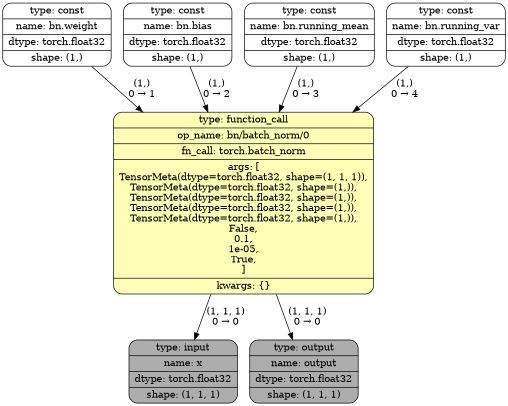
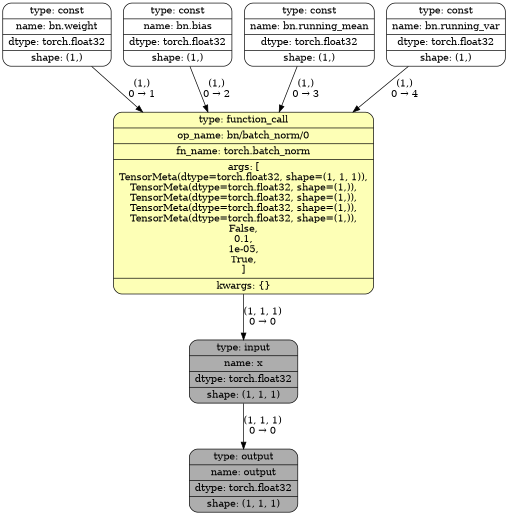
(244, 151) -> (244, 151)
(283, 314) -> (244, 423)
